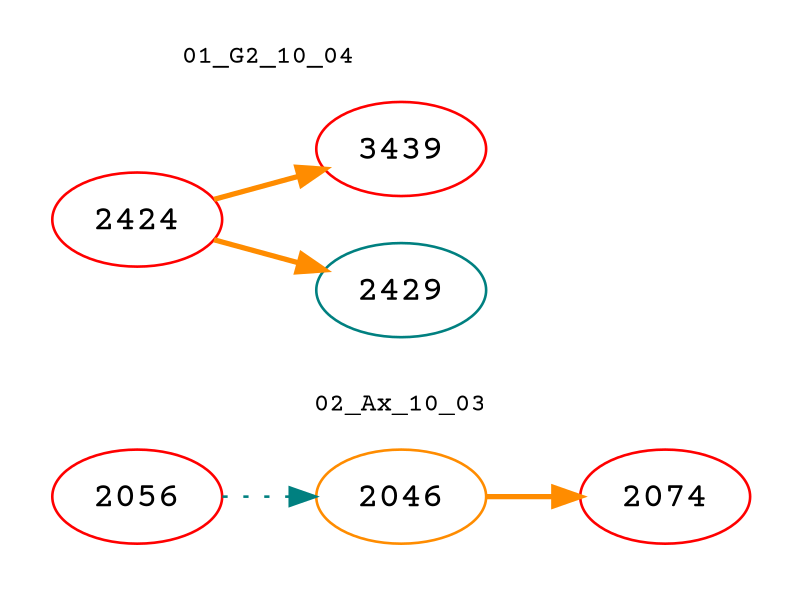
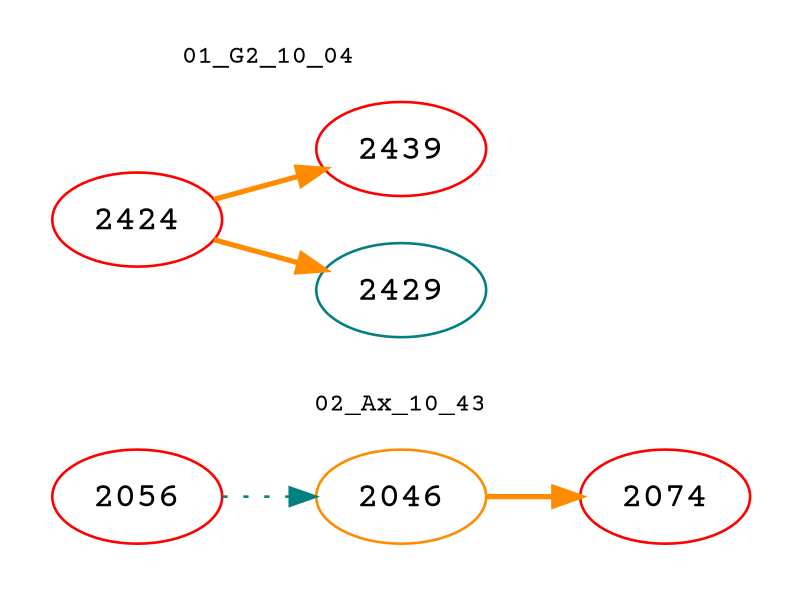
(401, 149) -> (401, 149)
(401, 404) -> (401, 404)
